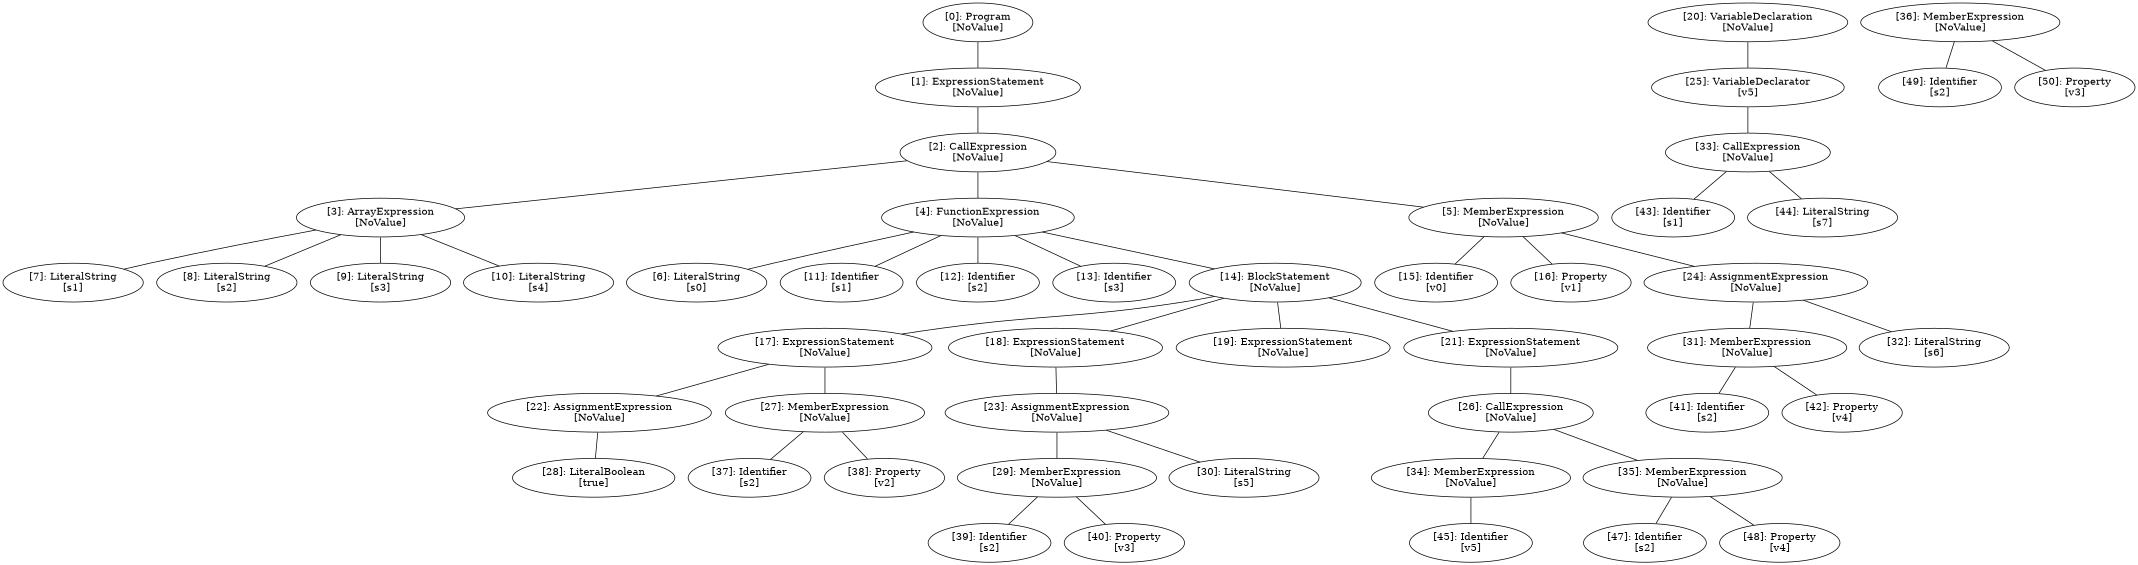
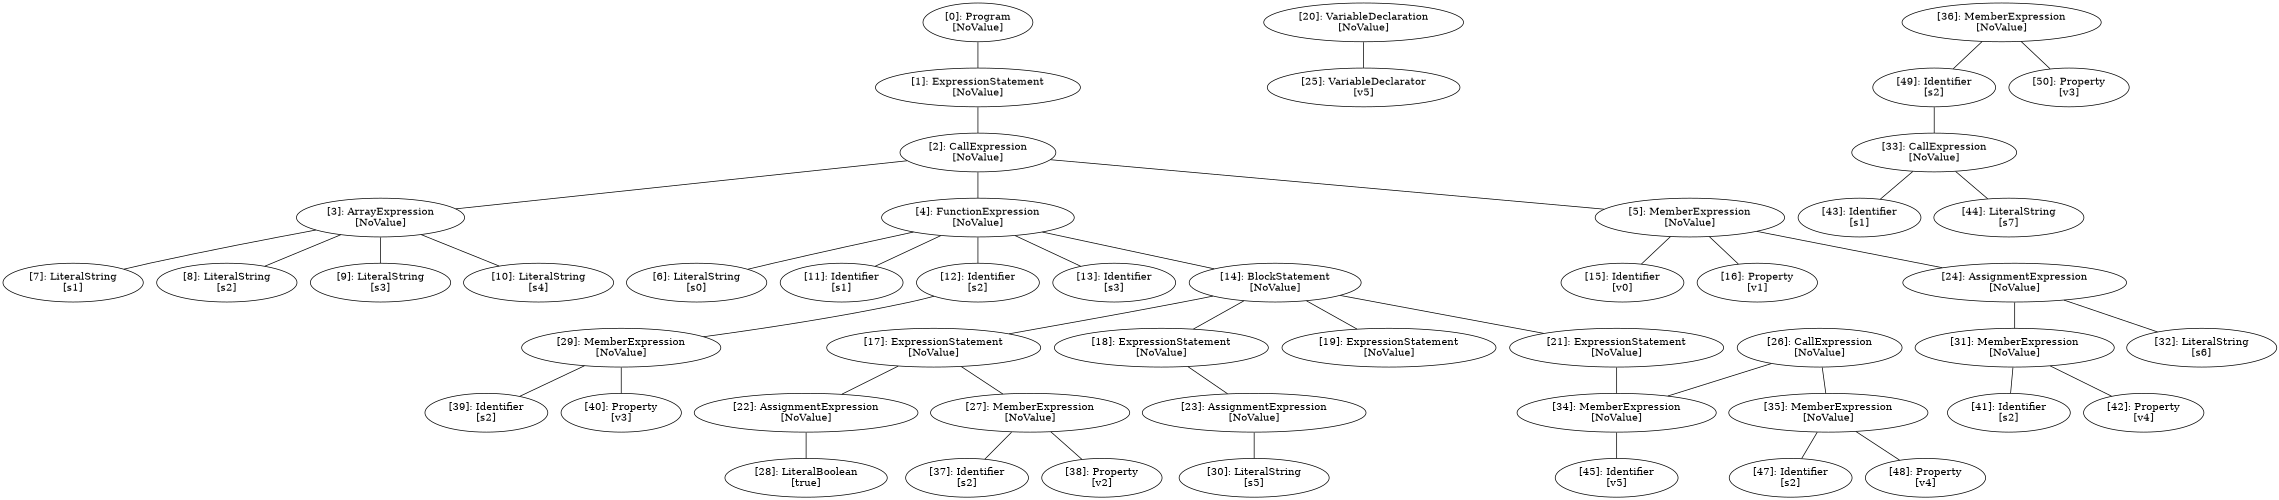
(1748, 120) -> (1934, 120)
(1511, 380) -> (1617, 380)
(1057, 445) -> (819, 319)
